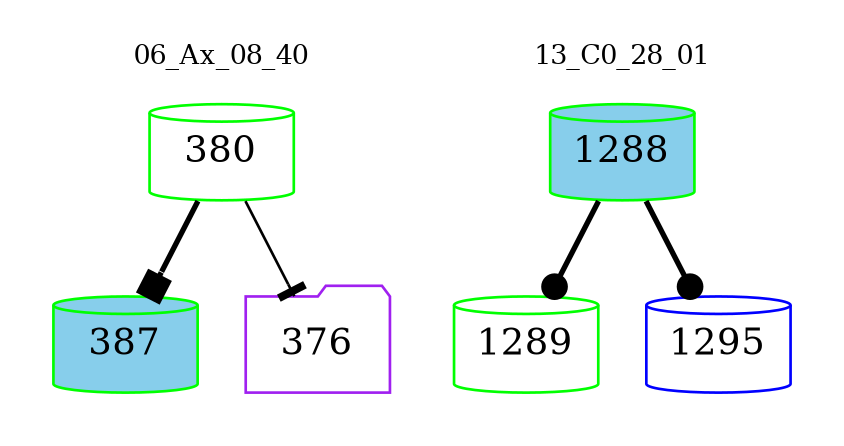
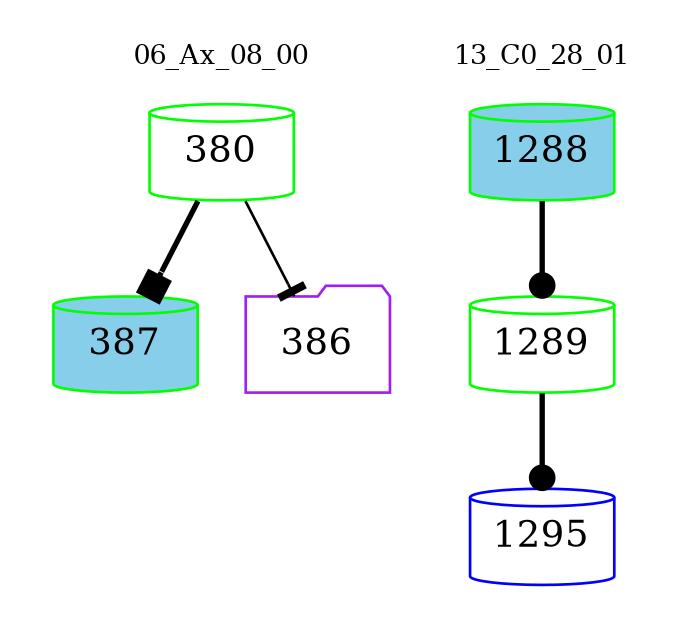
(222, 57) -> (222, 57)
(666, 239) -> (542, 430)
(318, 345) -> (318, 345)
